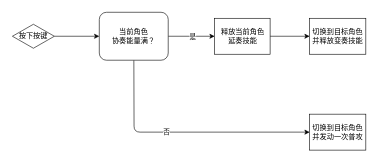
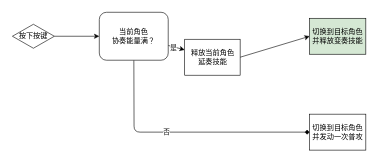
(243, 36) -> (213, 57)
(338, 36) -> (338, 36)
(304, 132) -> (304, 132)
